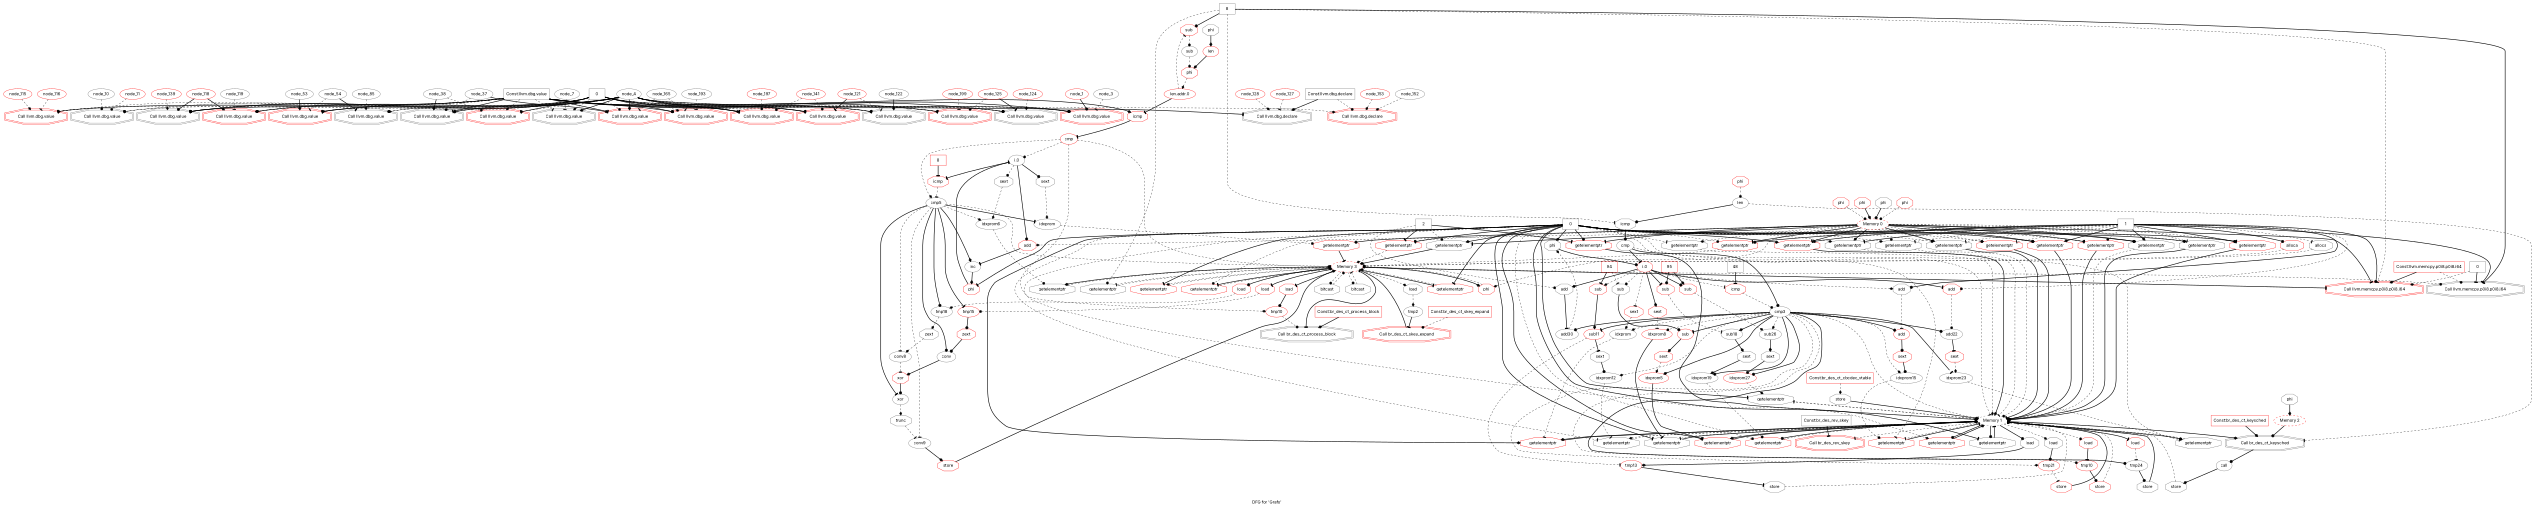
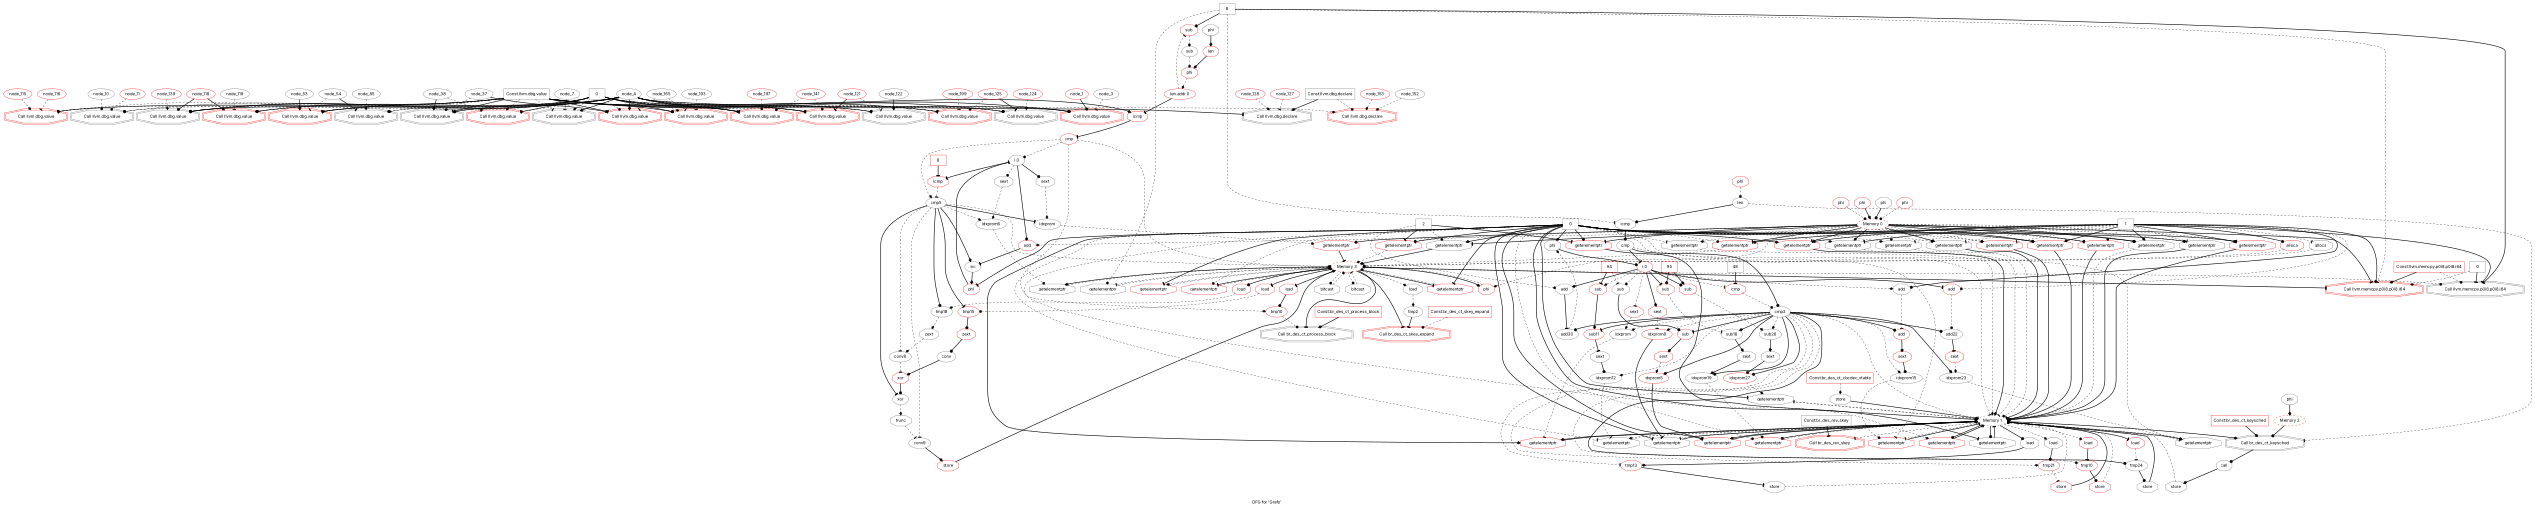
(923, 282) -> none
(1390, 293) -> (1385, 294)
(1719, 319) -> (1719, 319)
(1880, 320) -> (1880, 320)
(1488, 433) -> (1556, 393)
